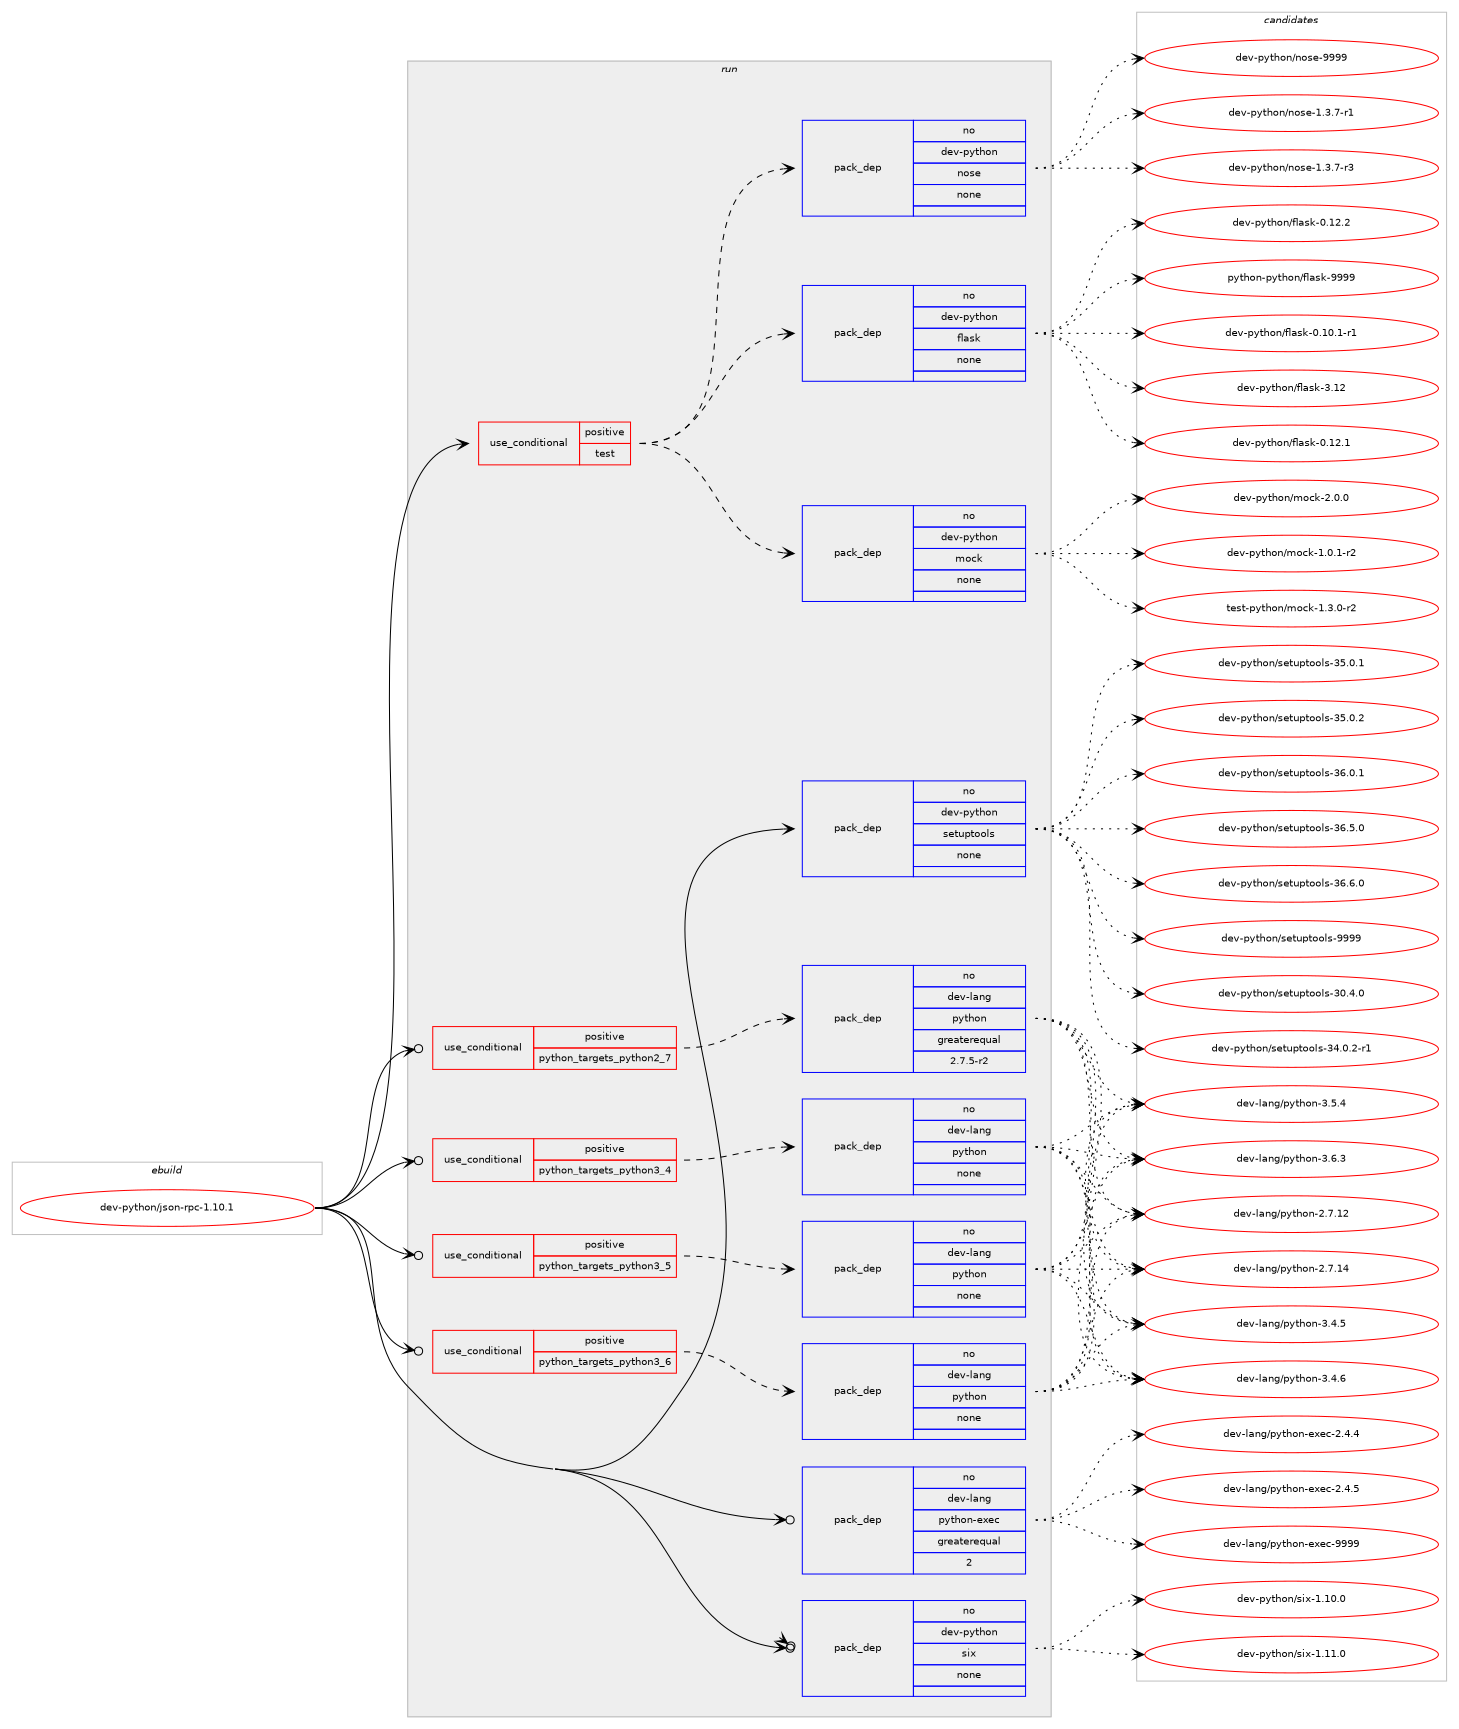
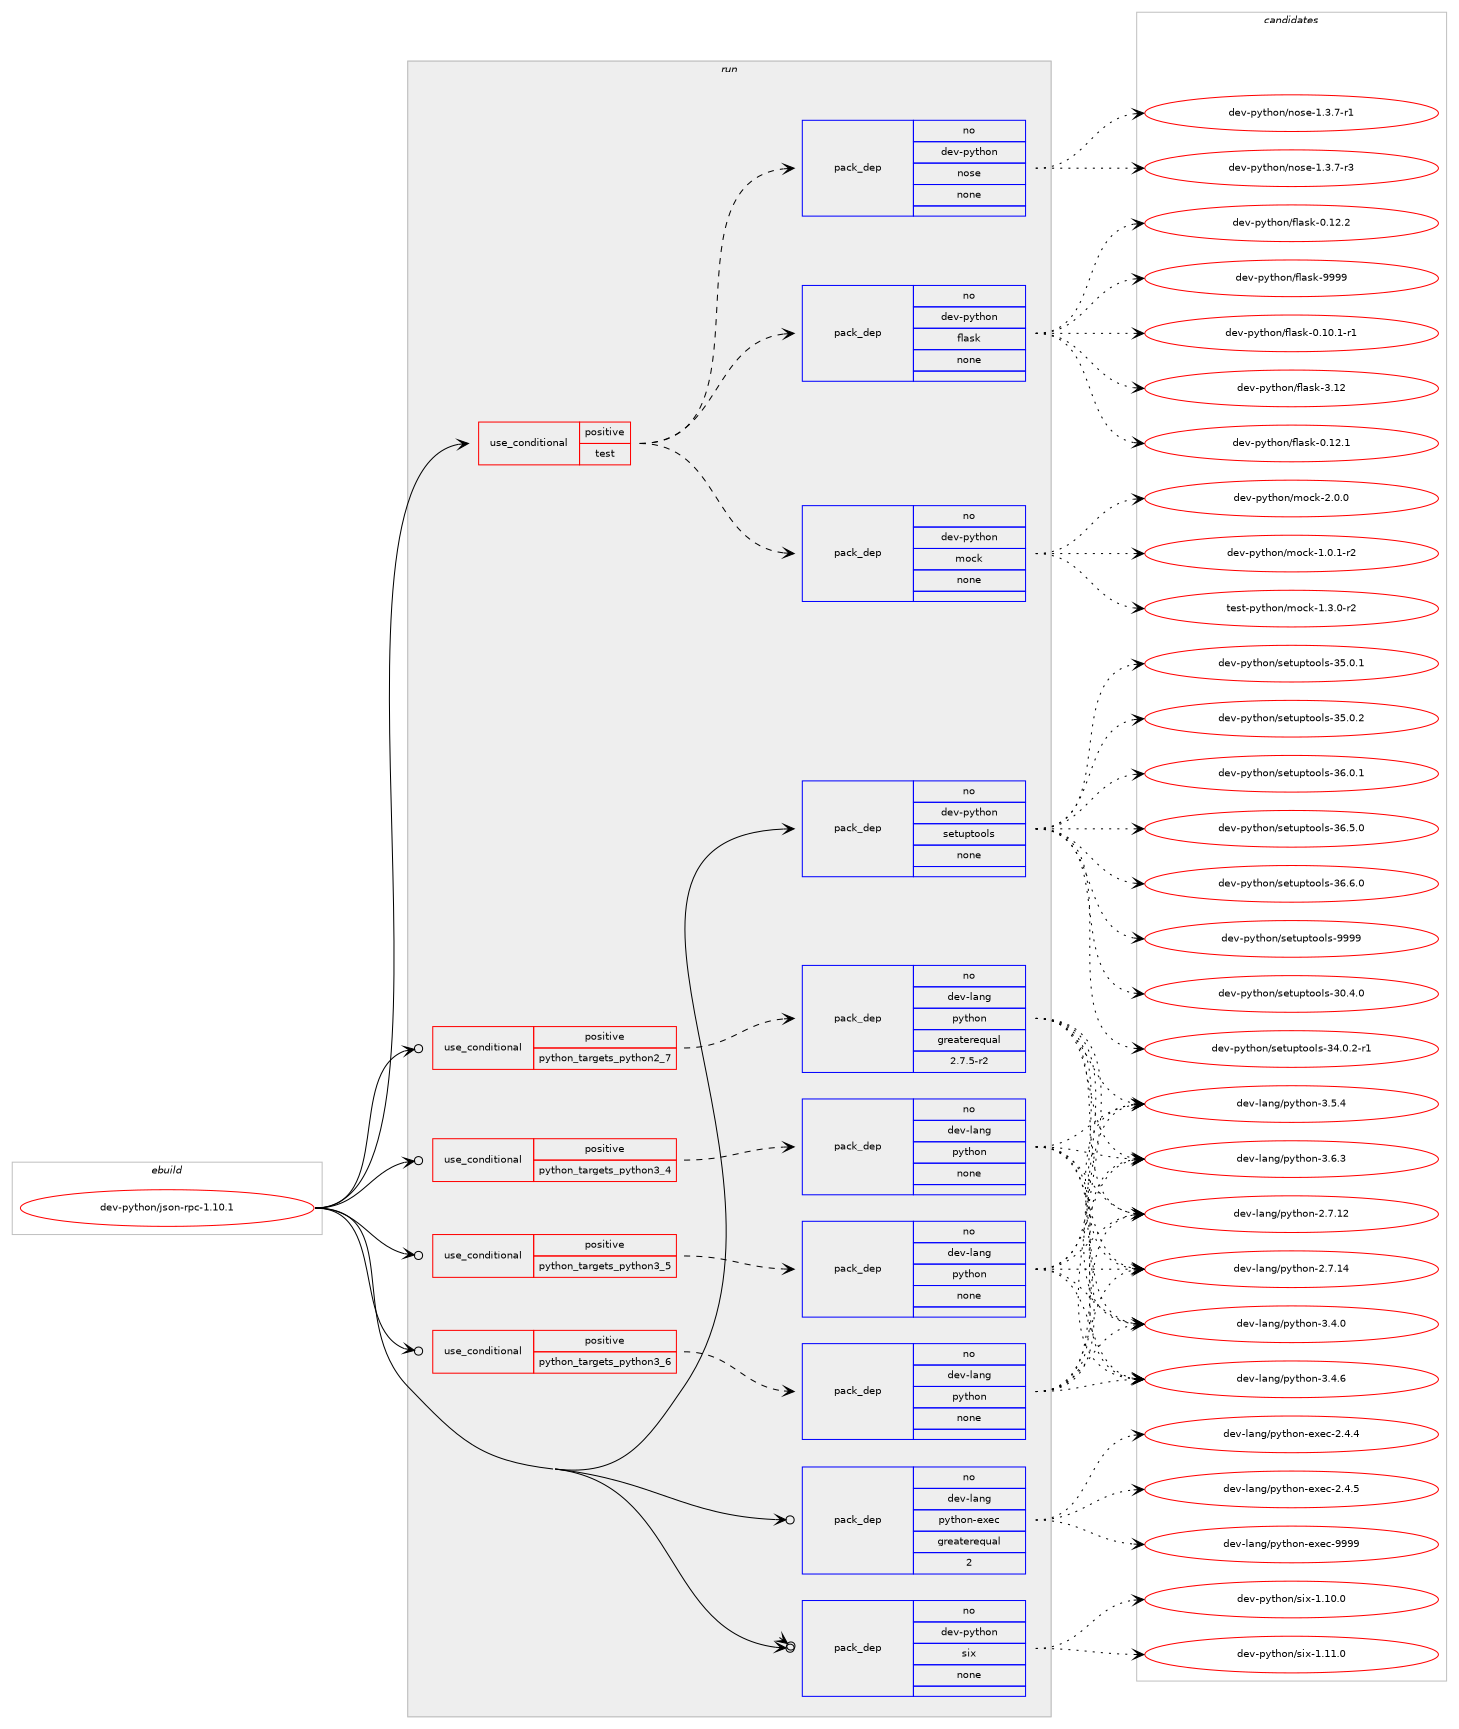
(1292, 58) -> none
(1292, 278) -> (1292, 278)
(1292, 1324) -> (1292, 1324)
